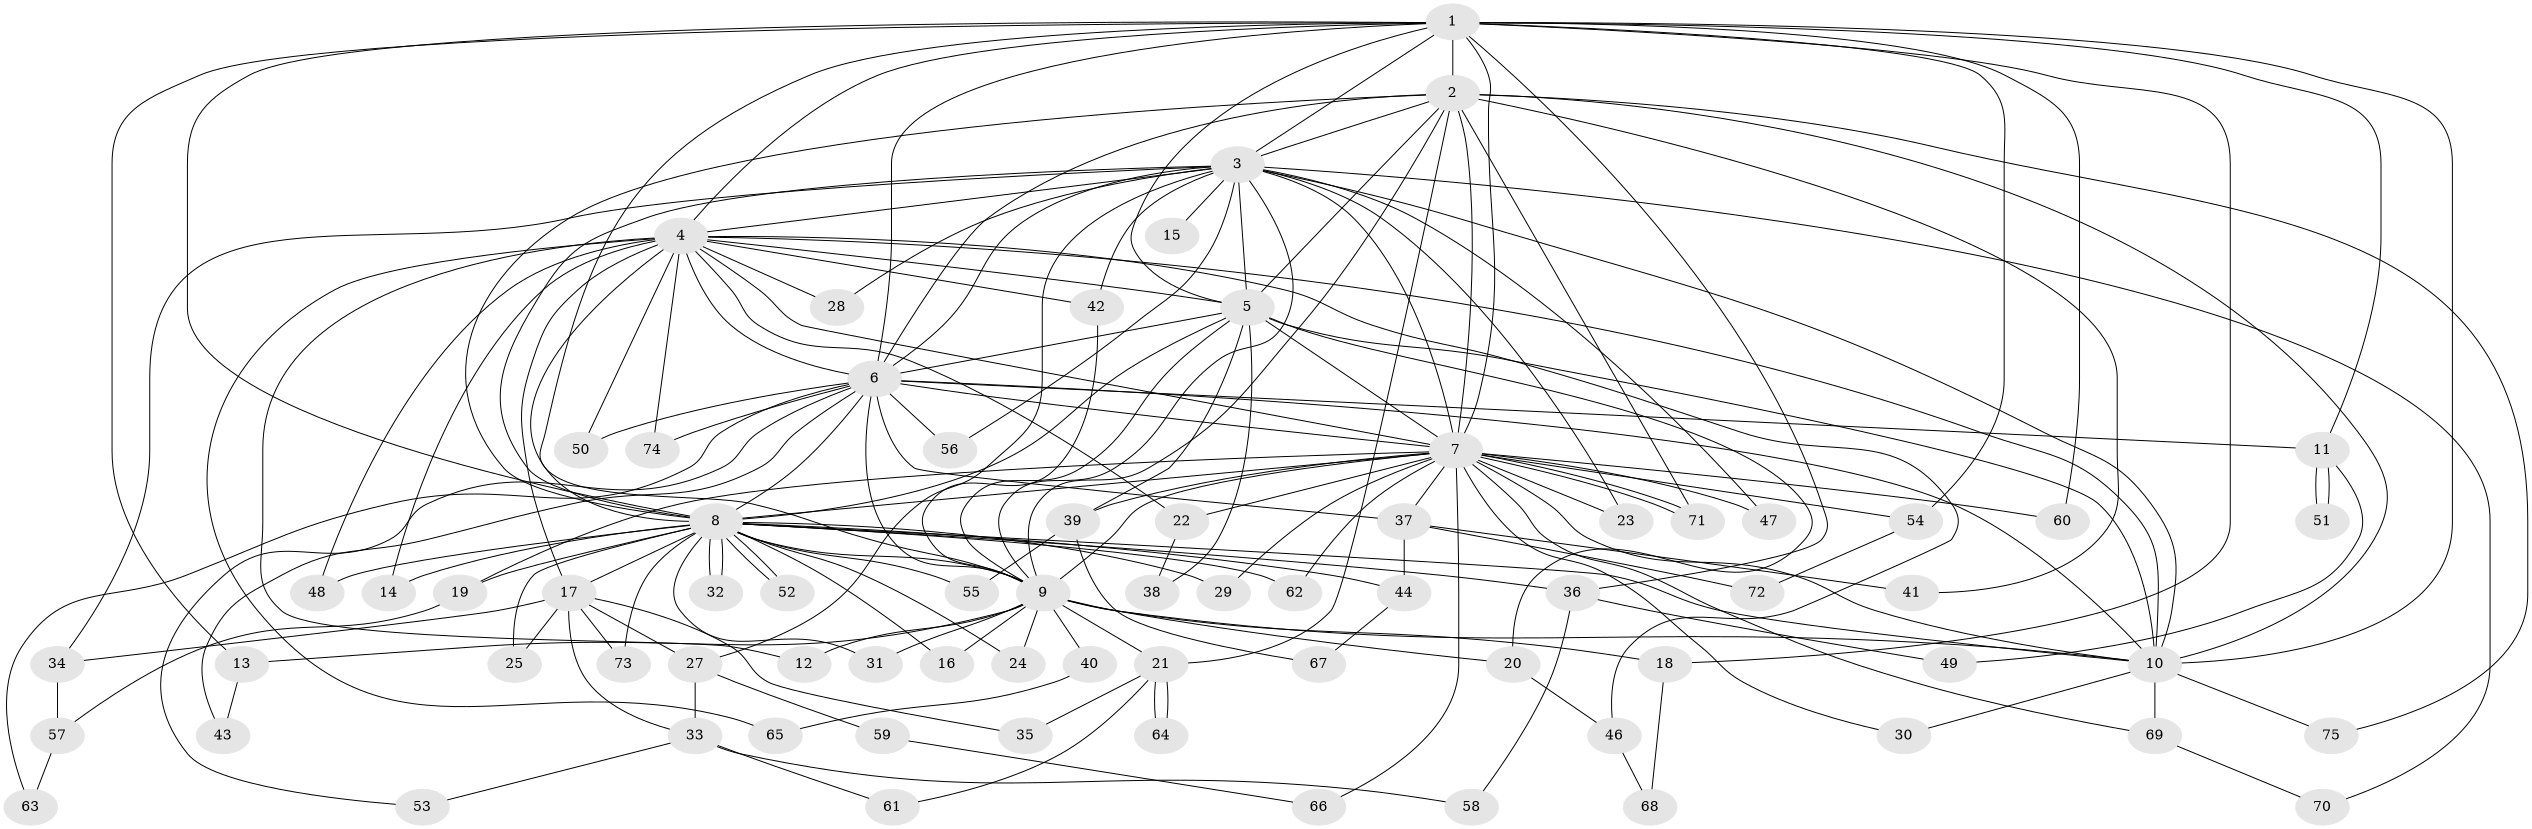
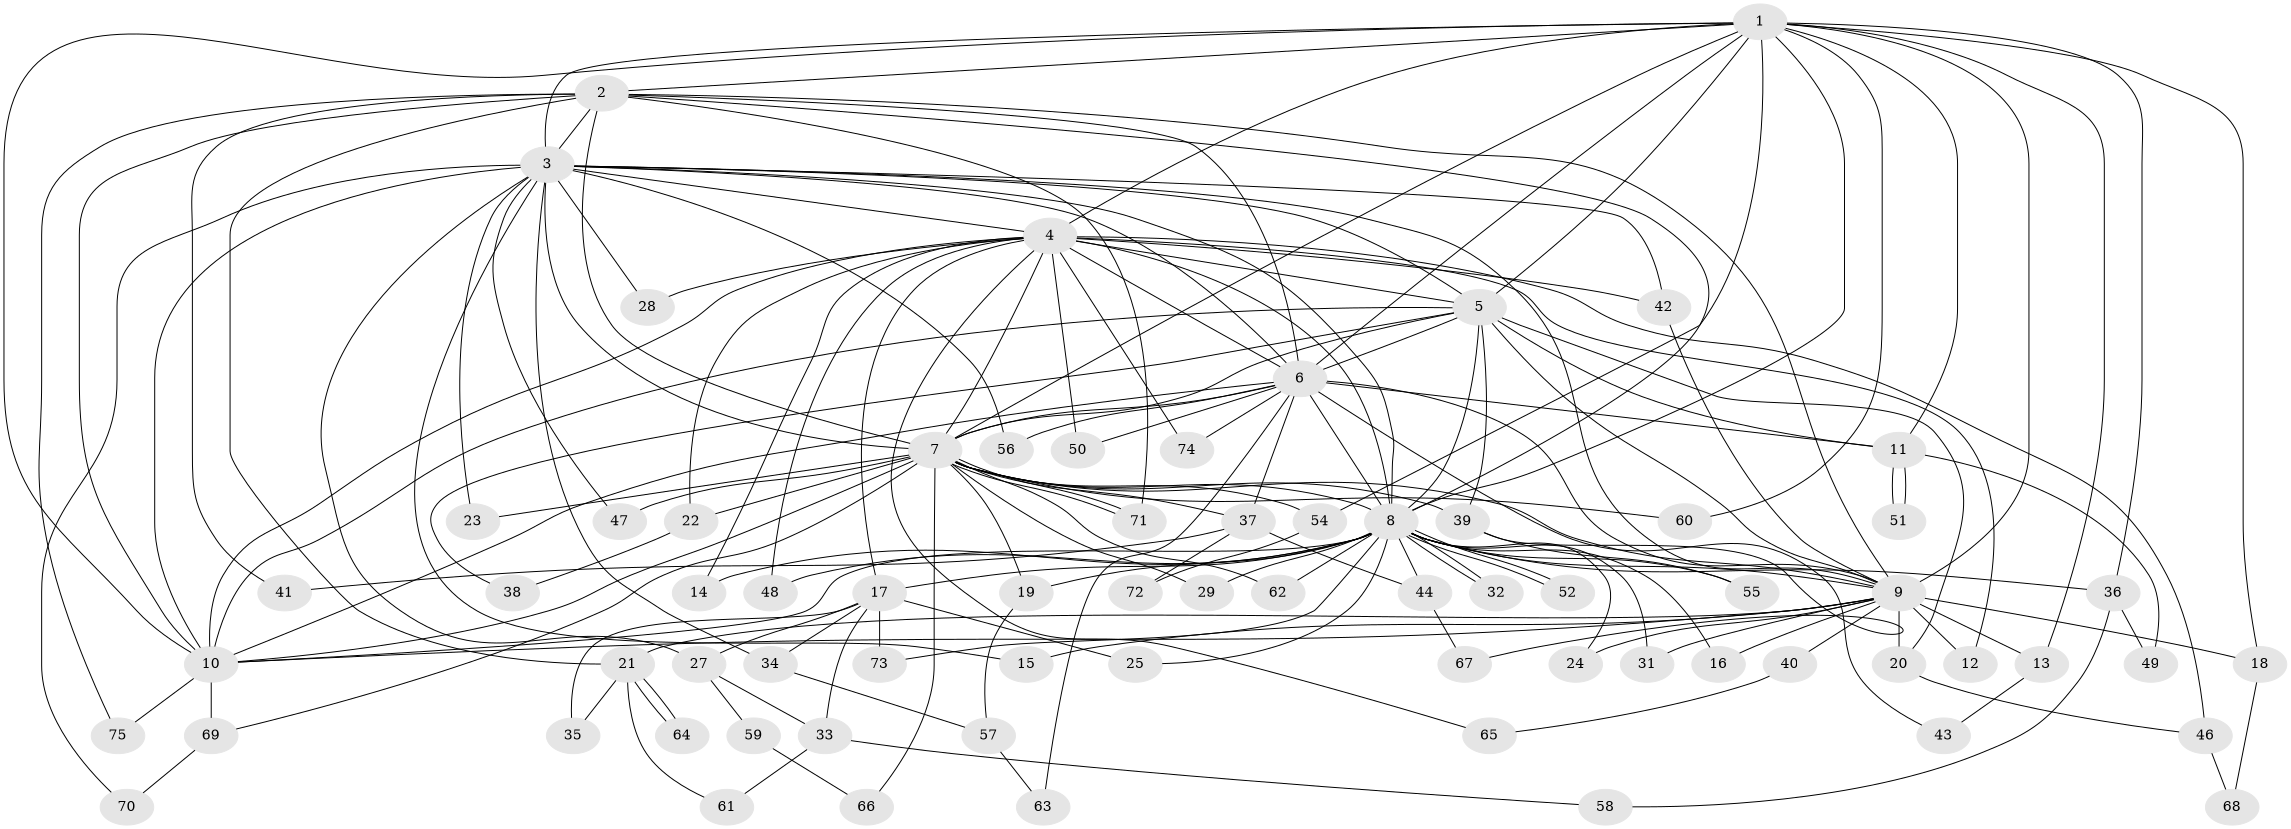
(1363, 186) -> (1667, 405)
none -> (1462, 624)
(1904, 736) -> none
(422, 807) -> none
